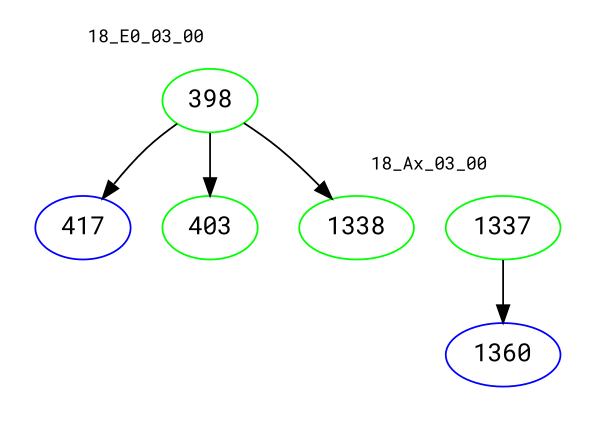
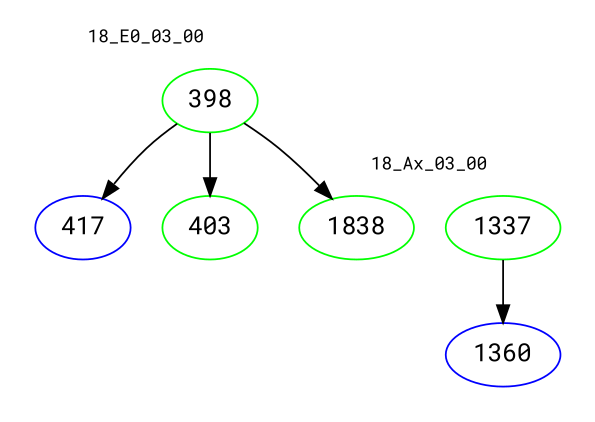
(357, 228) -> (357, 228)
